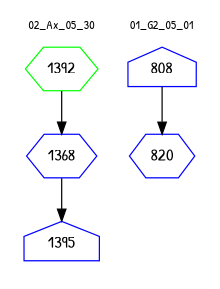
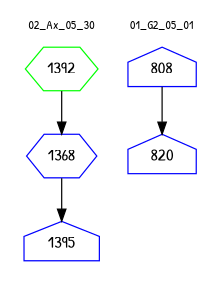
(162, 156) -> (162, 156)
